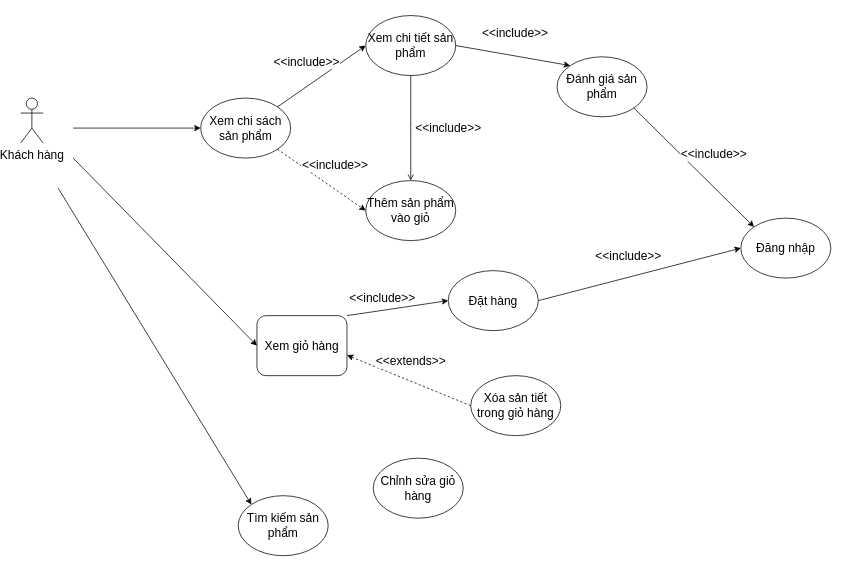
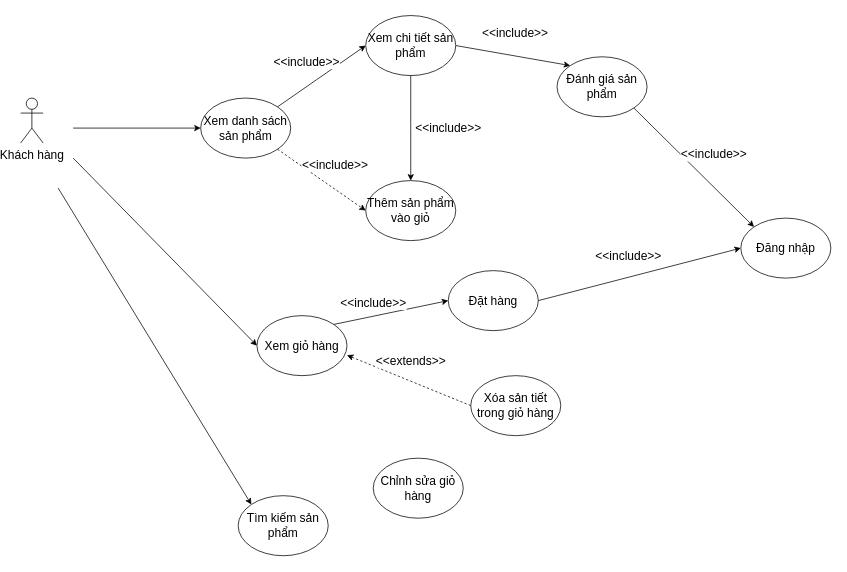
(246, 128) -> (246, 128)
(411, 175) -> (411, 174)
(302, 345) -> (302, 345)
